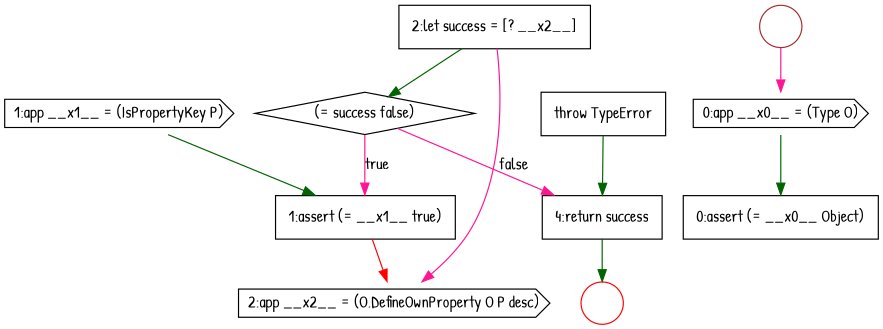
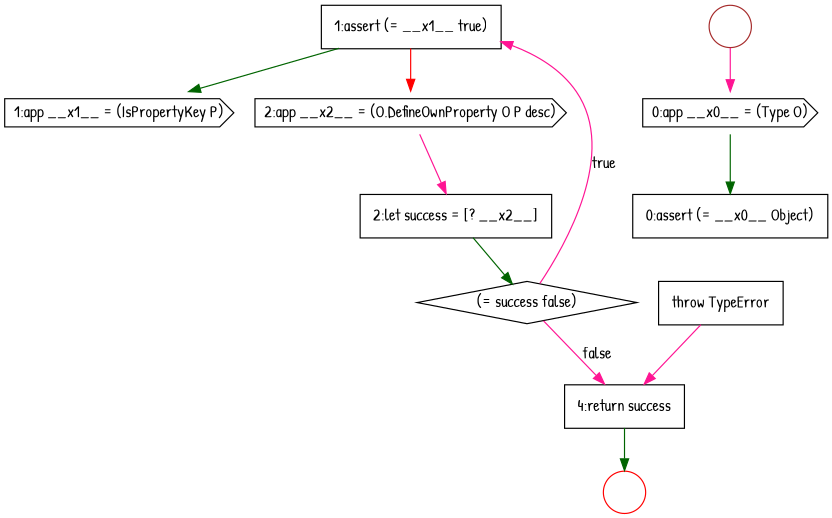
(603, 159) -> (677, 350)
(236, 163) -> (270, 68)
(491, 177) -> (430, 159)
